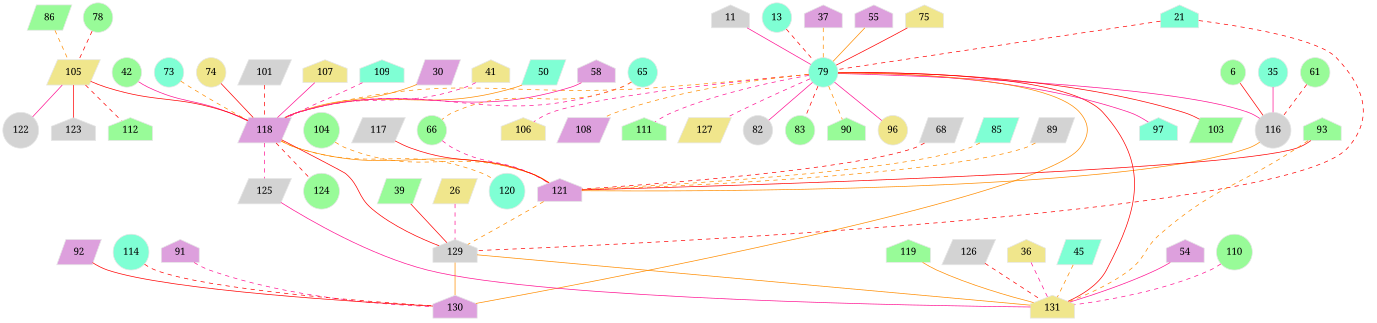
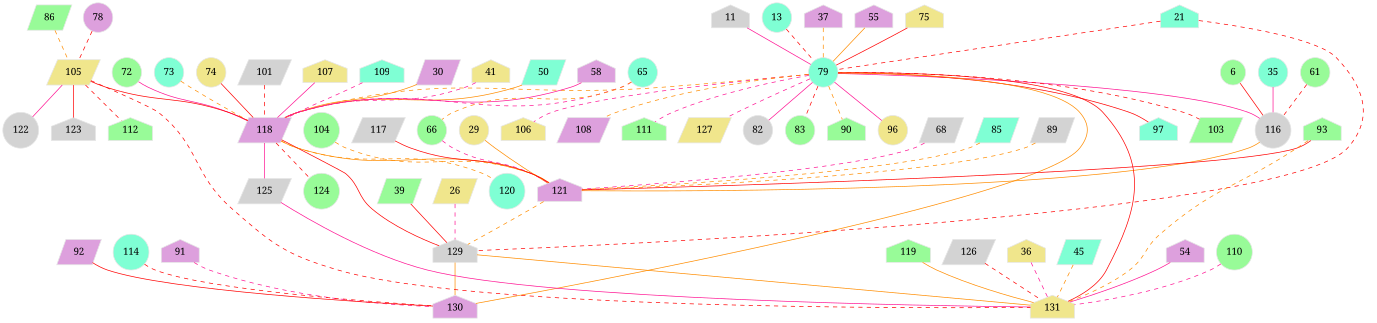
(98, 18) -> (98, 18)
(127, 72) -> (127, 72)
(996, 83) -> (996, 83)
(1103, 93) -> (1103, 93)
none -> (474, 130)
(265, 161) -> (265, 161)
(772, 173) -> (772, 173)
none -> (498, 293)
